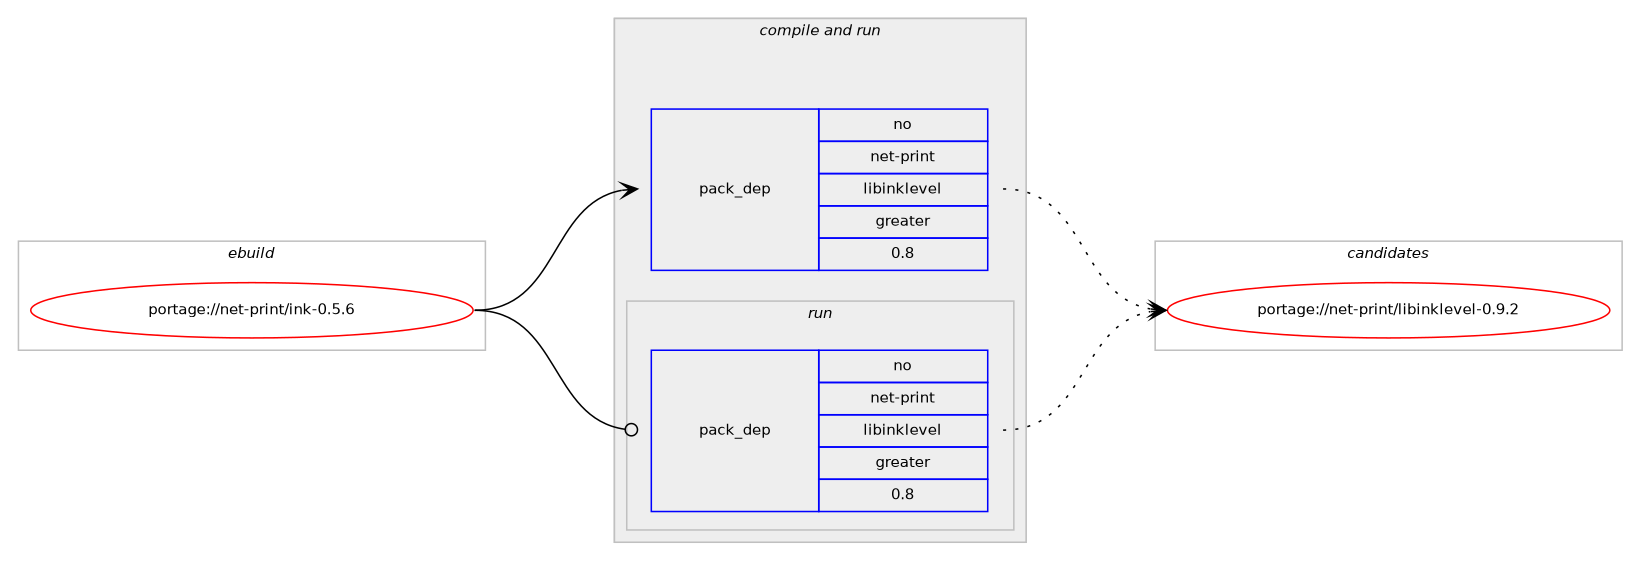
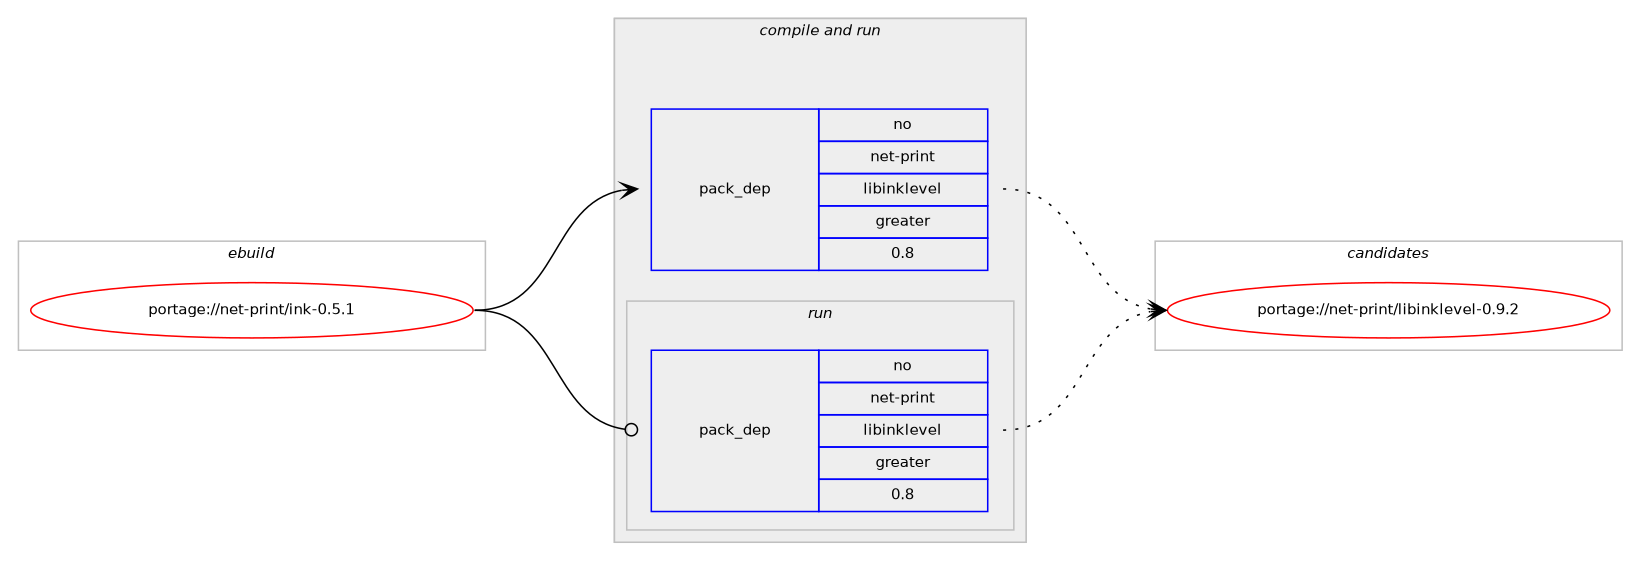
(252, 310) -> (252, 310)
